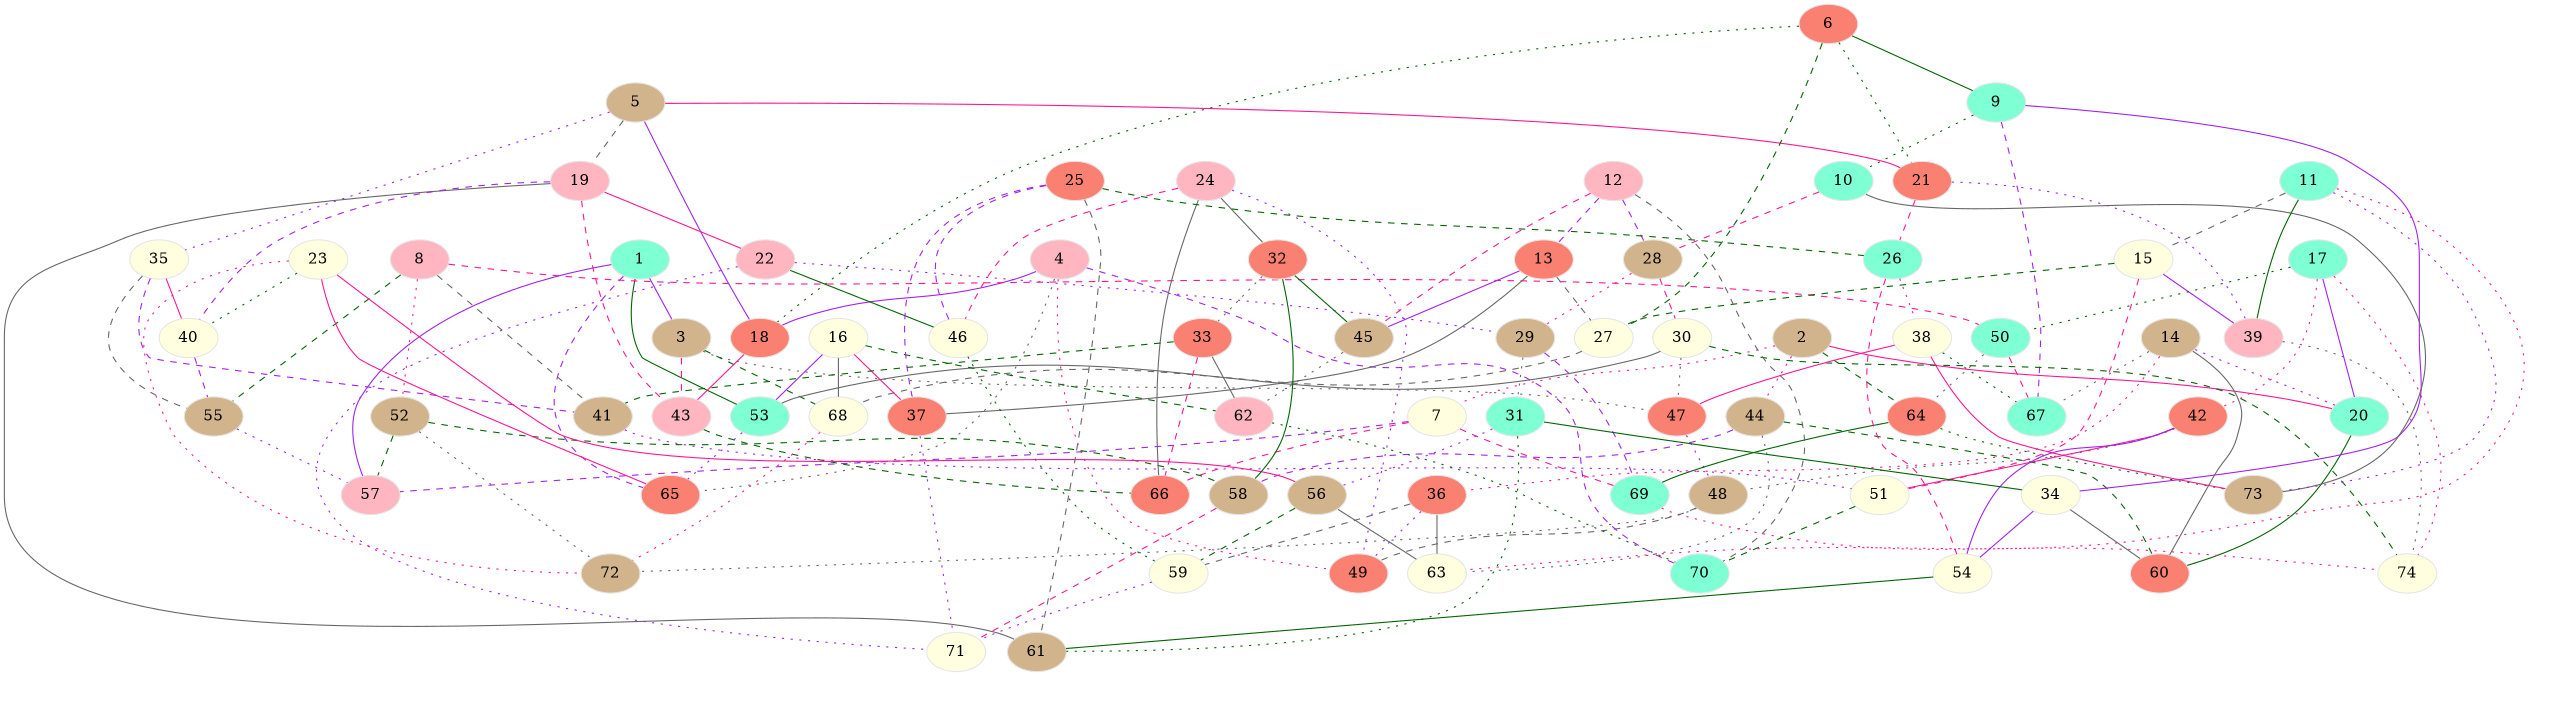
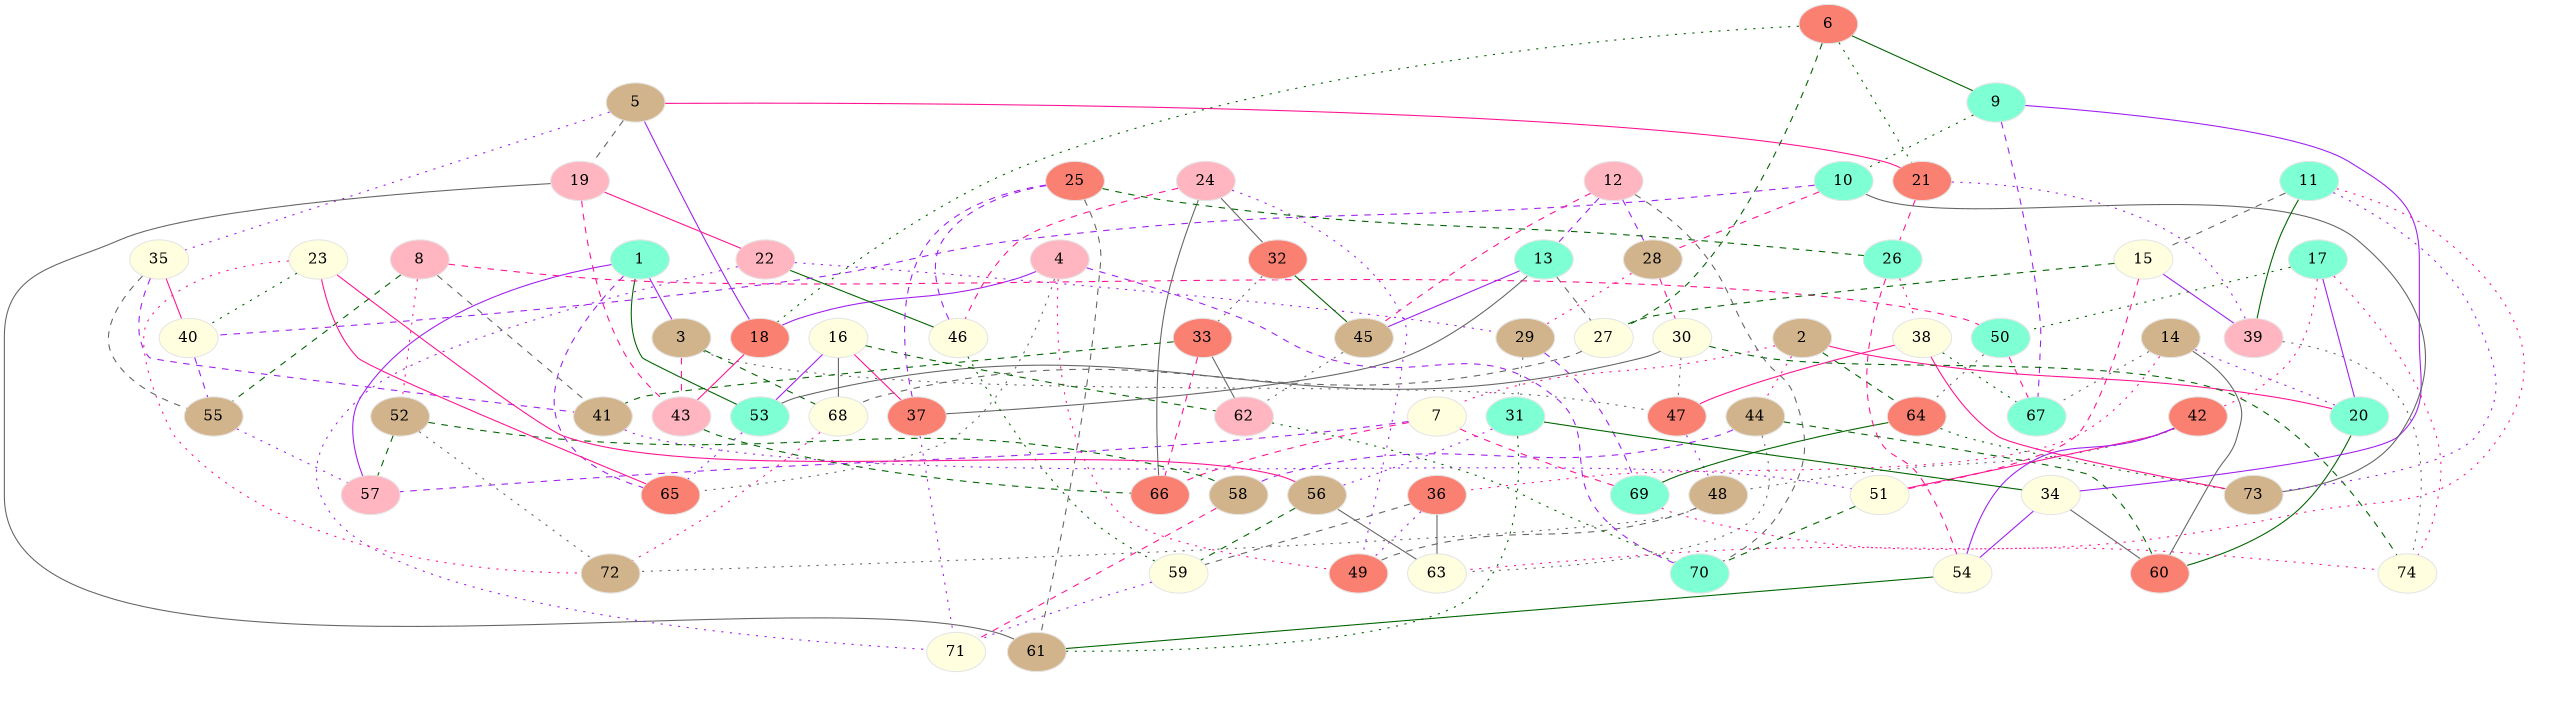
(356, 209) -> (1054, 236)
(1544, 259) -> (1544, 259)
(1293, 373) -> none
